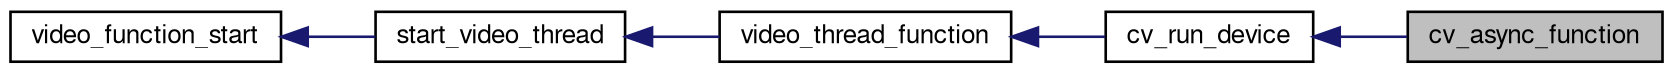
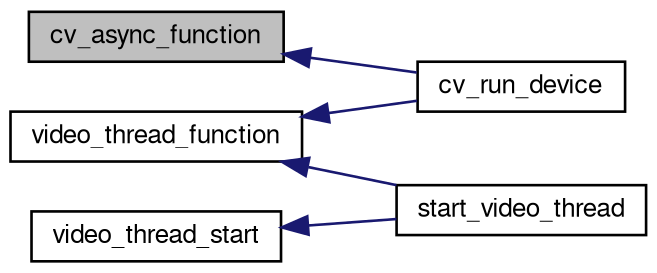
(146, 37) -> (156, 236)
(686, 37) -> (352, 176)
(1373, 37) -> (364, 65)
